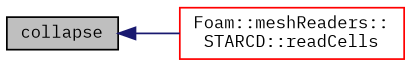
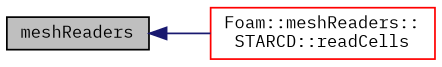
(63, 33) -> (78, 33)
